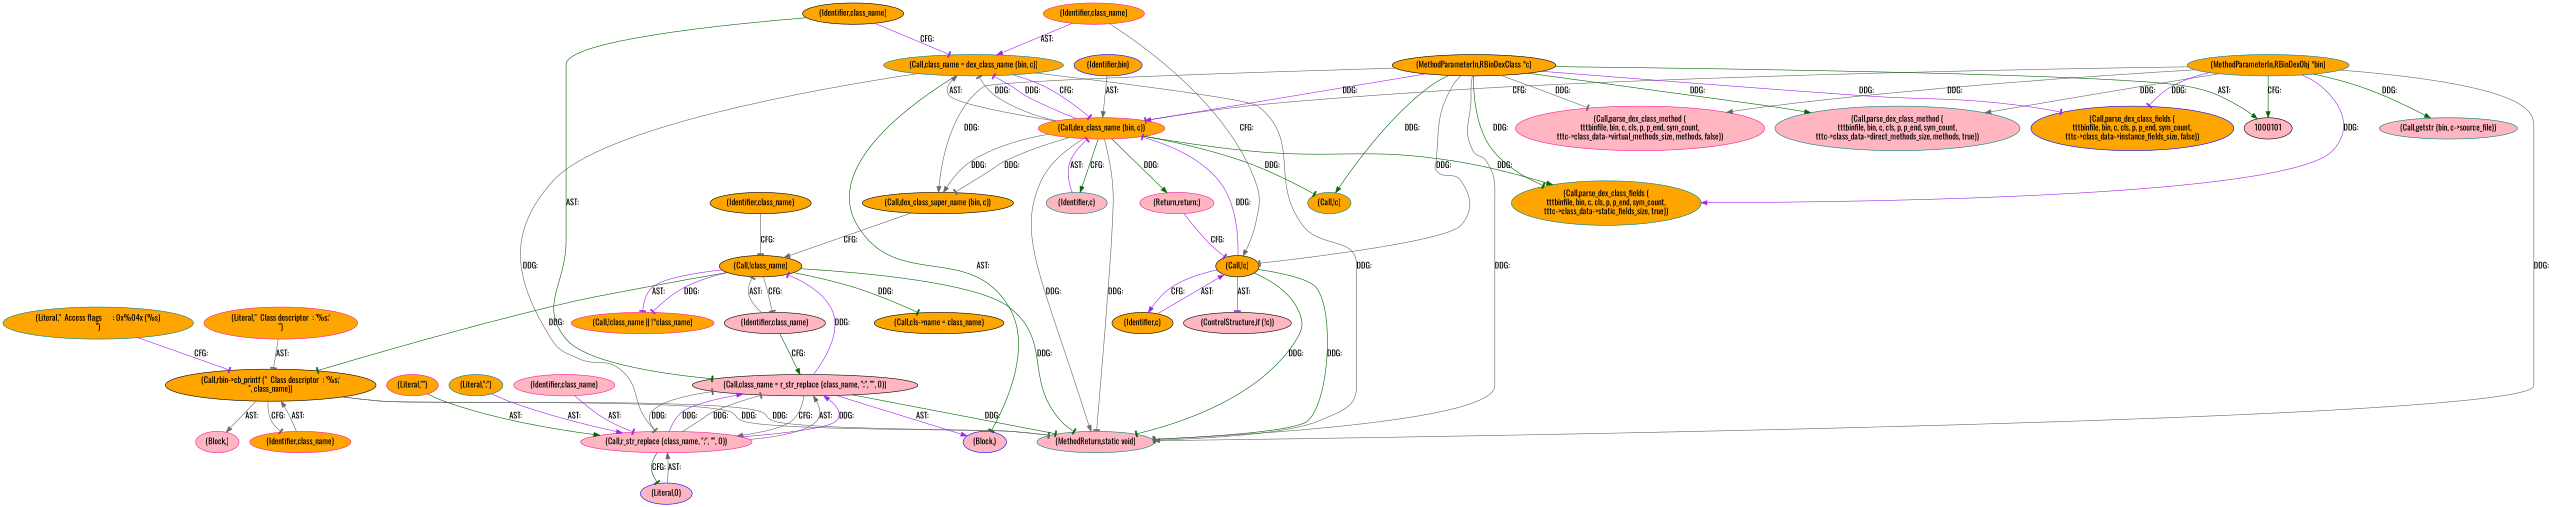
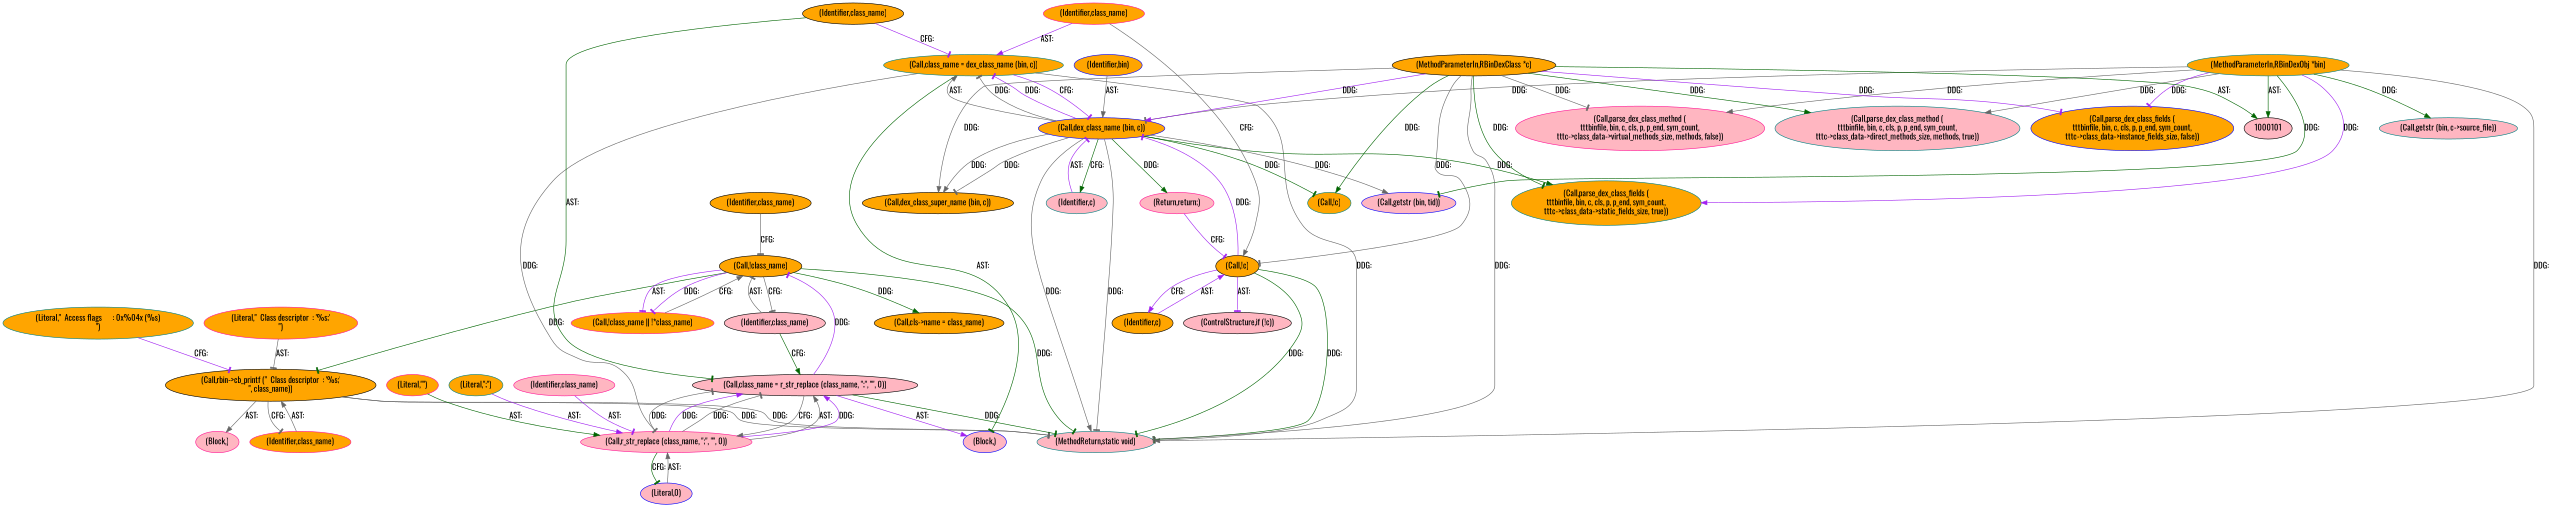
(1521, 91) -> (1521, 91)
(2276, 91) -> (2276, 91)
(1102, 128) -> (1102, 128)
none -> (1409, 203)
(850, 234) -> (702, 296)
(856, 288) -> (856, 288)
